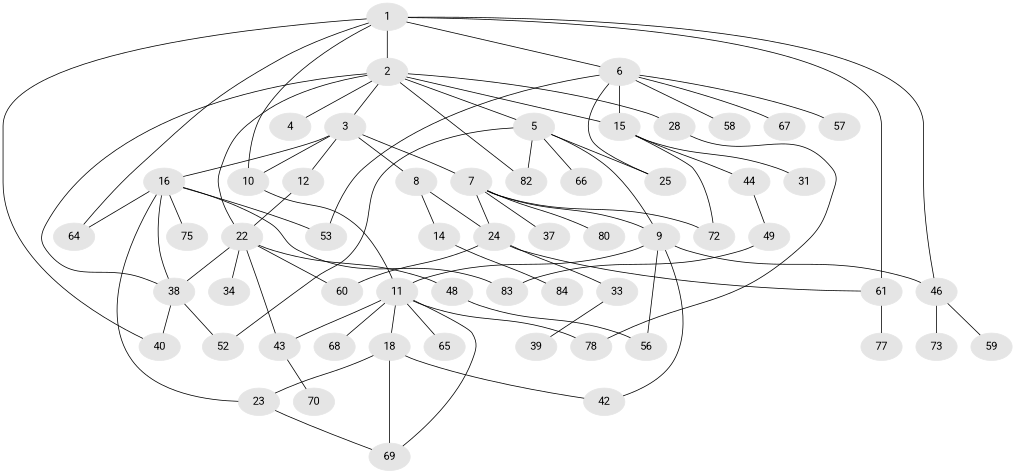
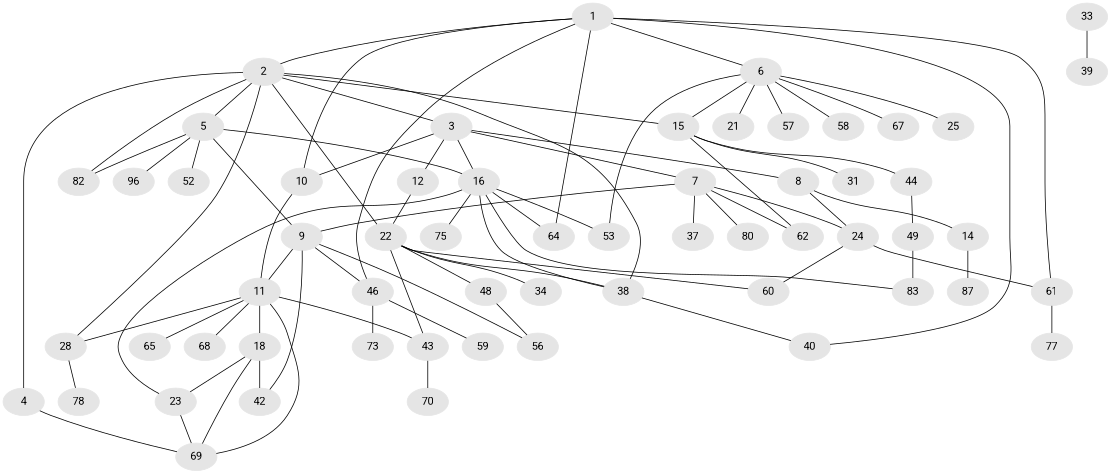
none -> (733, 127)
(600, 154) -> (344, 146)
(581, 182) -> (134, 182)
(714, 237) -> (803, 237)
(579, 273) -> none
(562, 292) -> (968, 292)
(199, 319) -> none
(494, 319) -> (163, 319)
none -> (108, 434)
